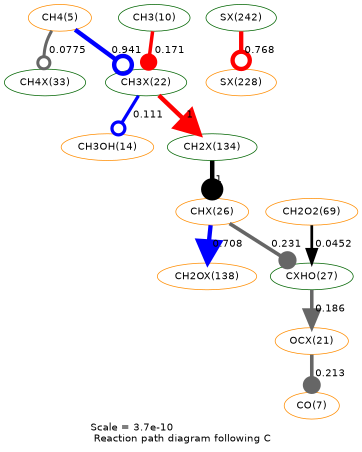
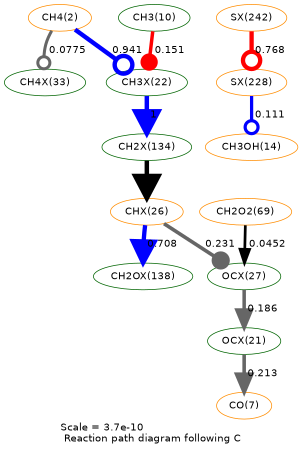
(60, 18) -> (60, 18)
(241, 18) -> (252, 18)
(168, 50) -> (168, 50)
(171, 107) -> (147, 104)
(130, 109) -> (252, 108)
(212, 171) -> (147, 168)
(207, 276) -> (143, 276)
(312, 276) -> (244, 276)
(312, 341) -> (244, 341)
(312, 366) -> (244, 364)
